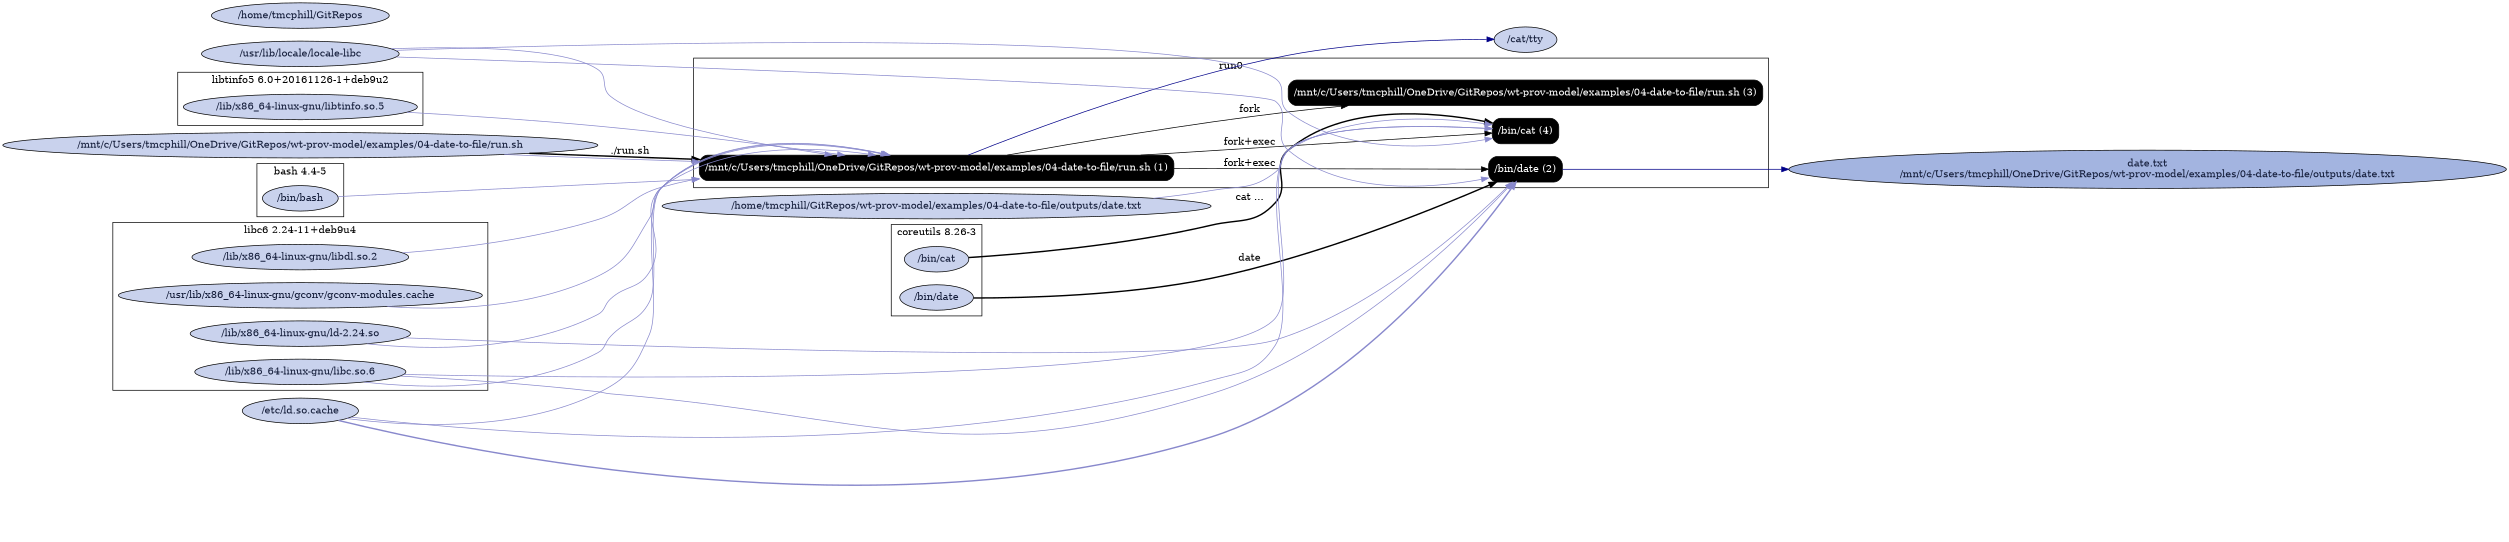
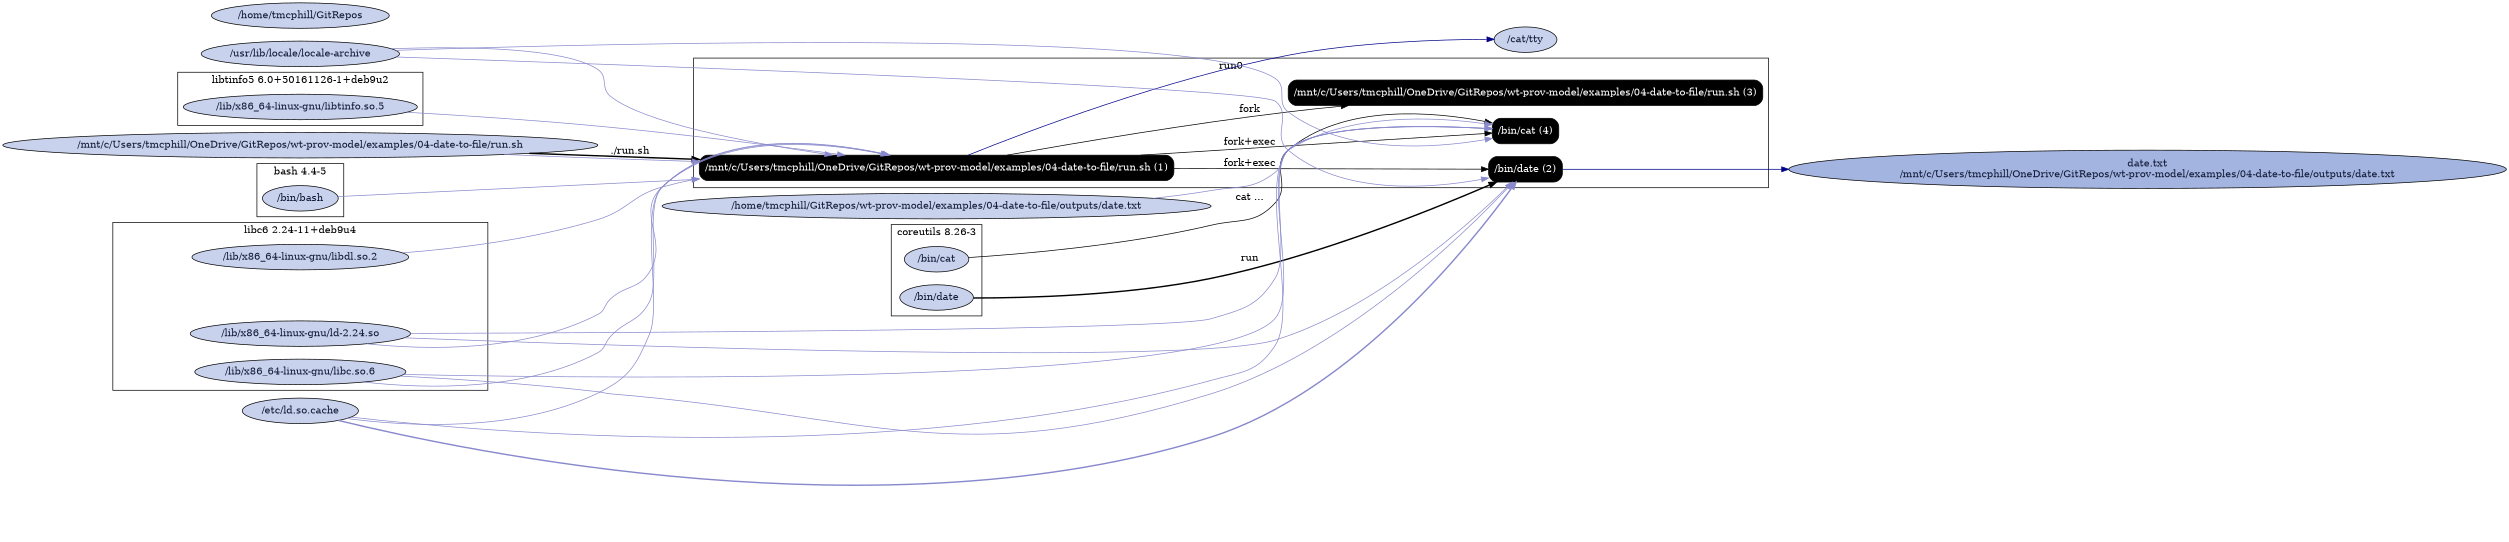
(300, 54) -> (300, 54)
(300, 80) -> (300, 80)
(1254, 218) -> (1254, 218)
(1250, 258) -> (1250, 258)
(300, 295) -> none
none -> (1016, 328)
